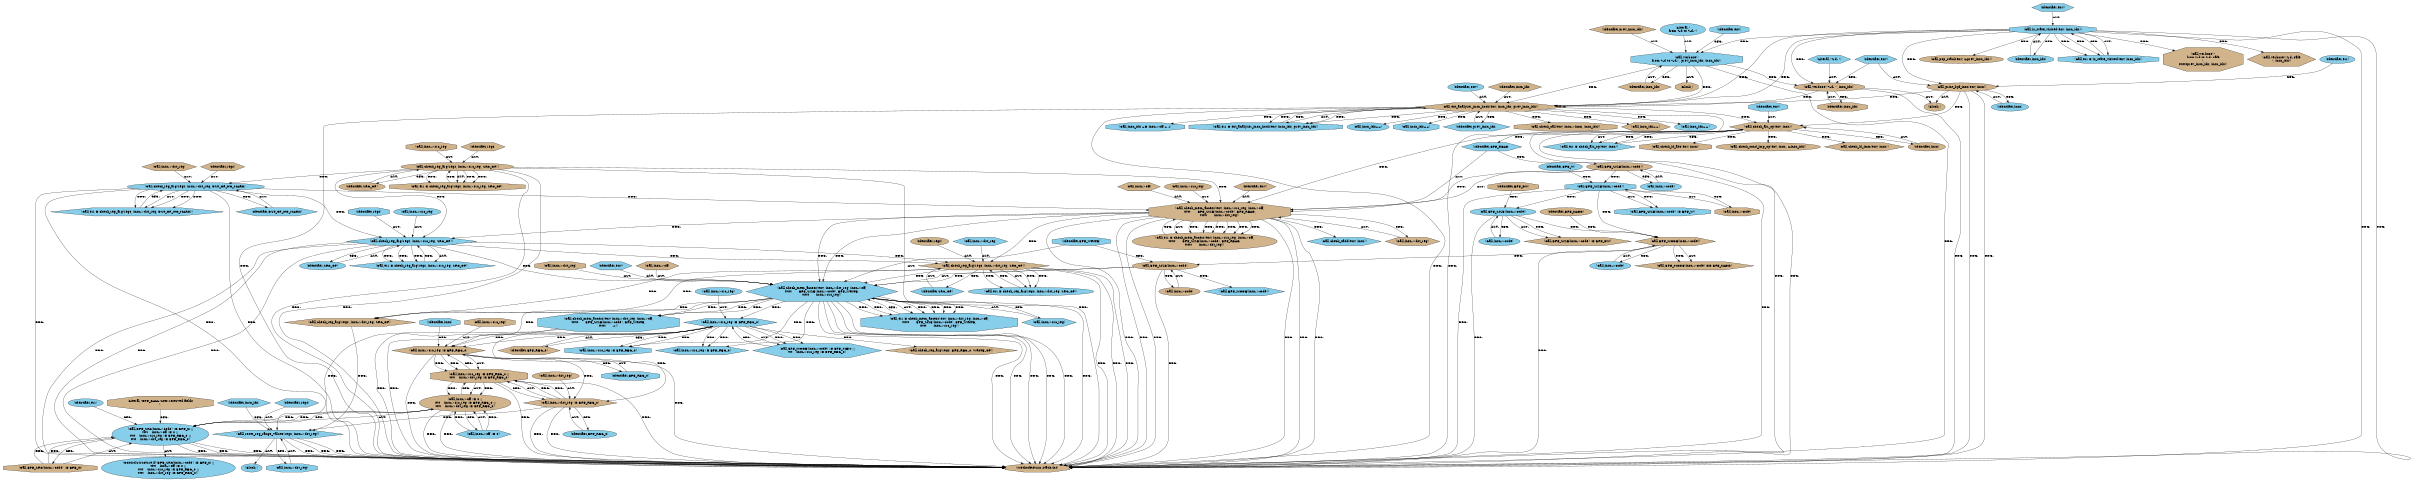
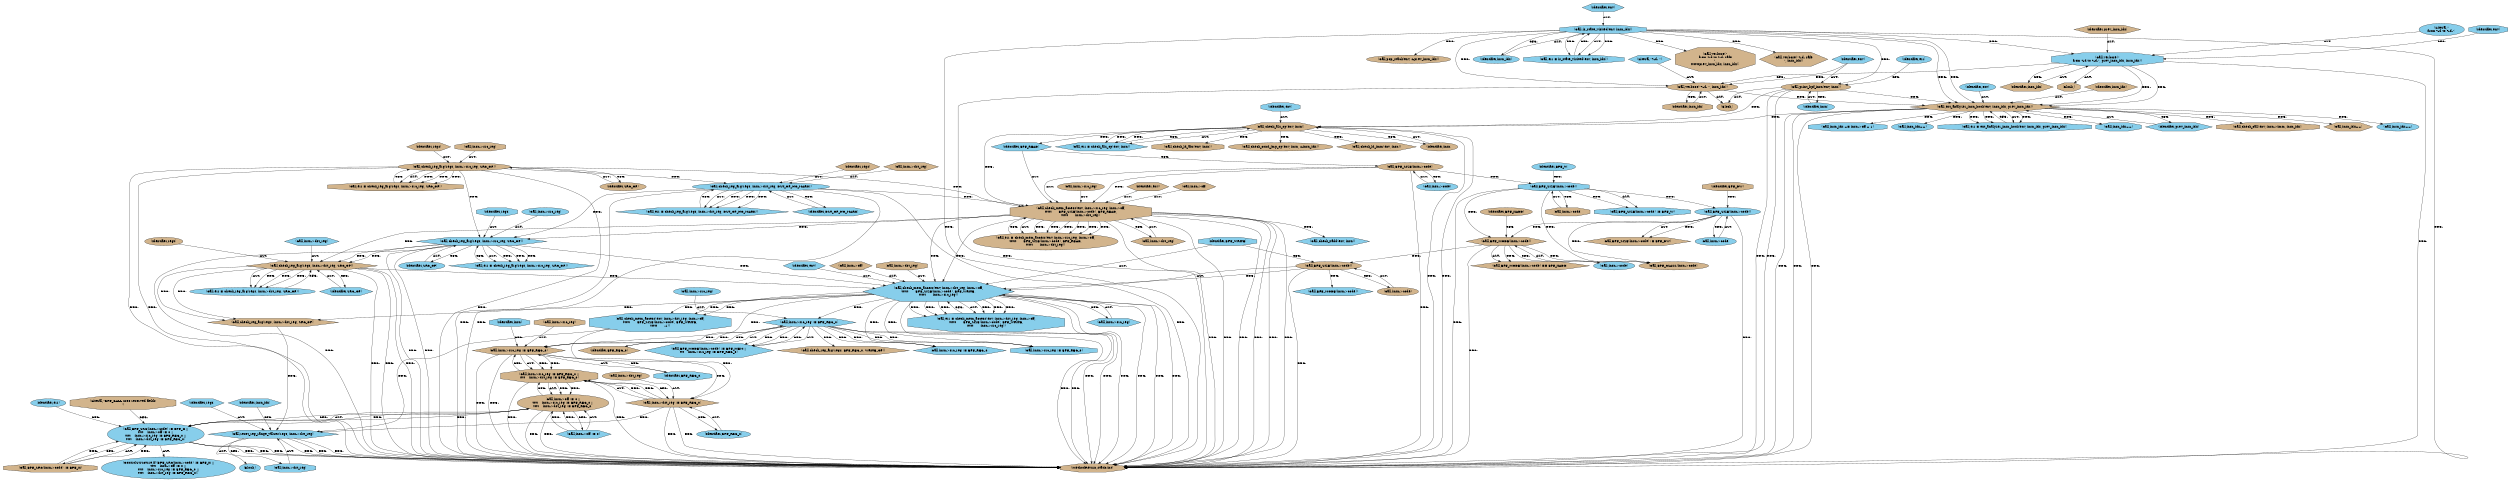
none -> (1674, 266)
